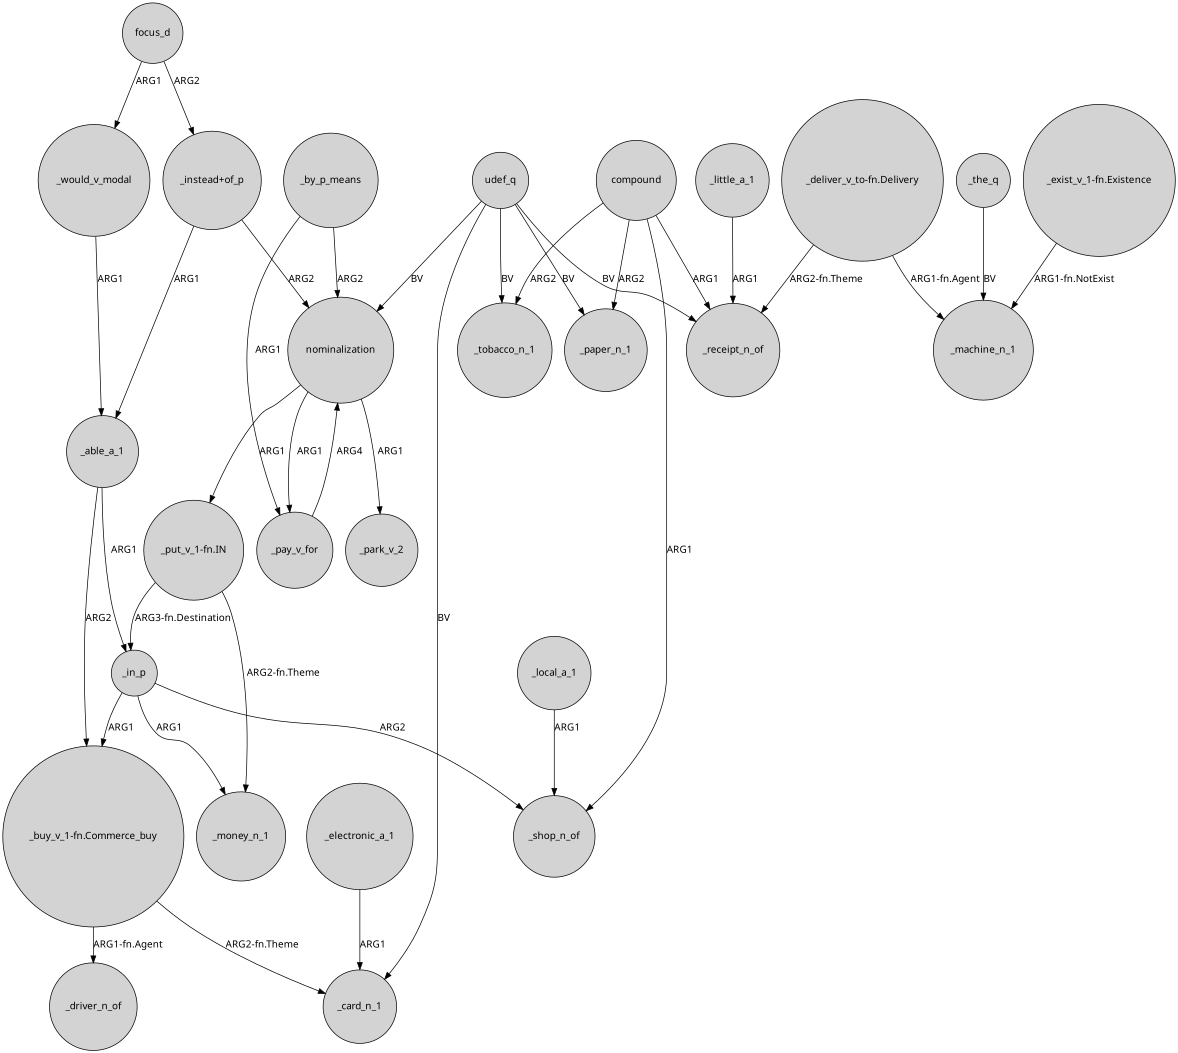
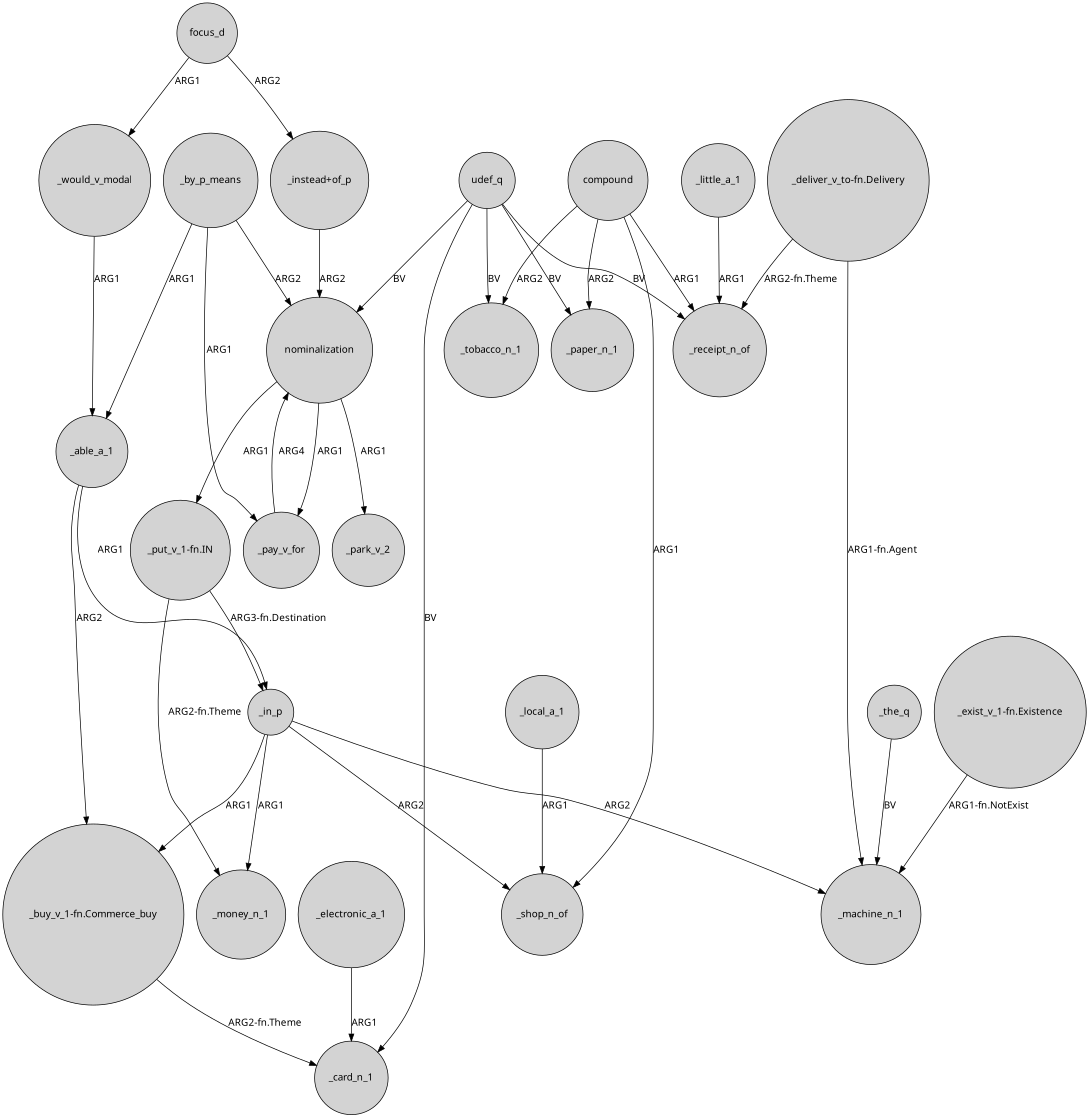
(156, 319) -> (150, 318)
none -> (558, 798)
(93, 1007) -> none
